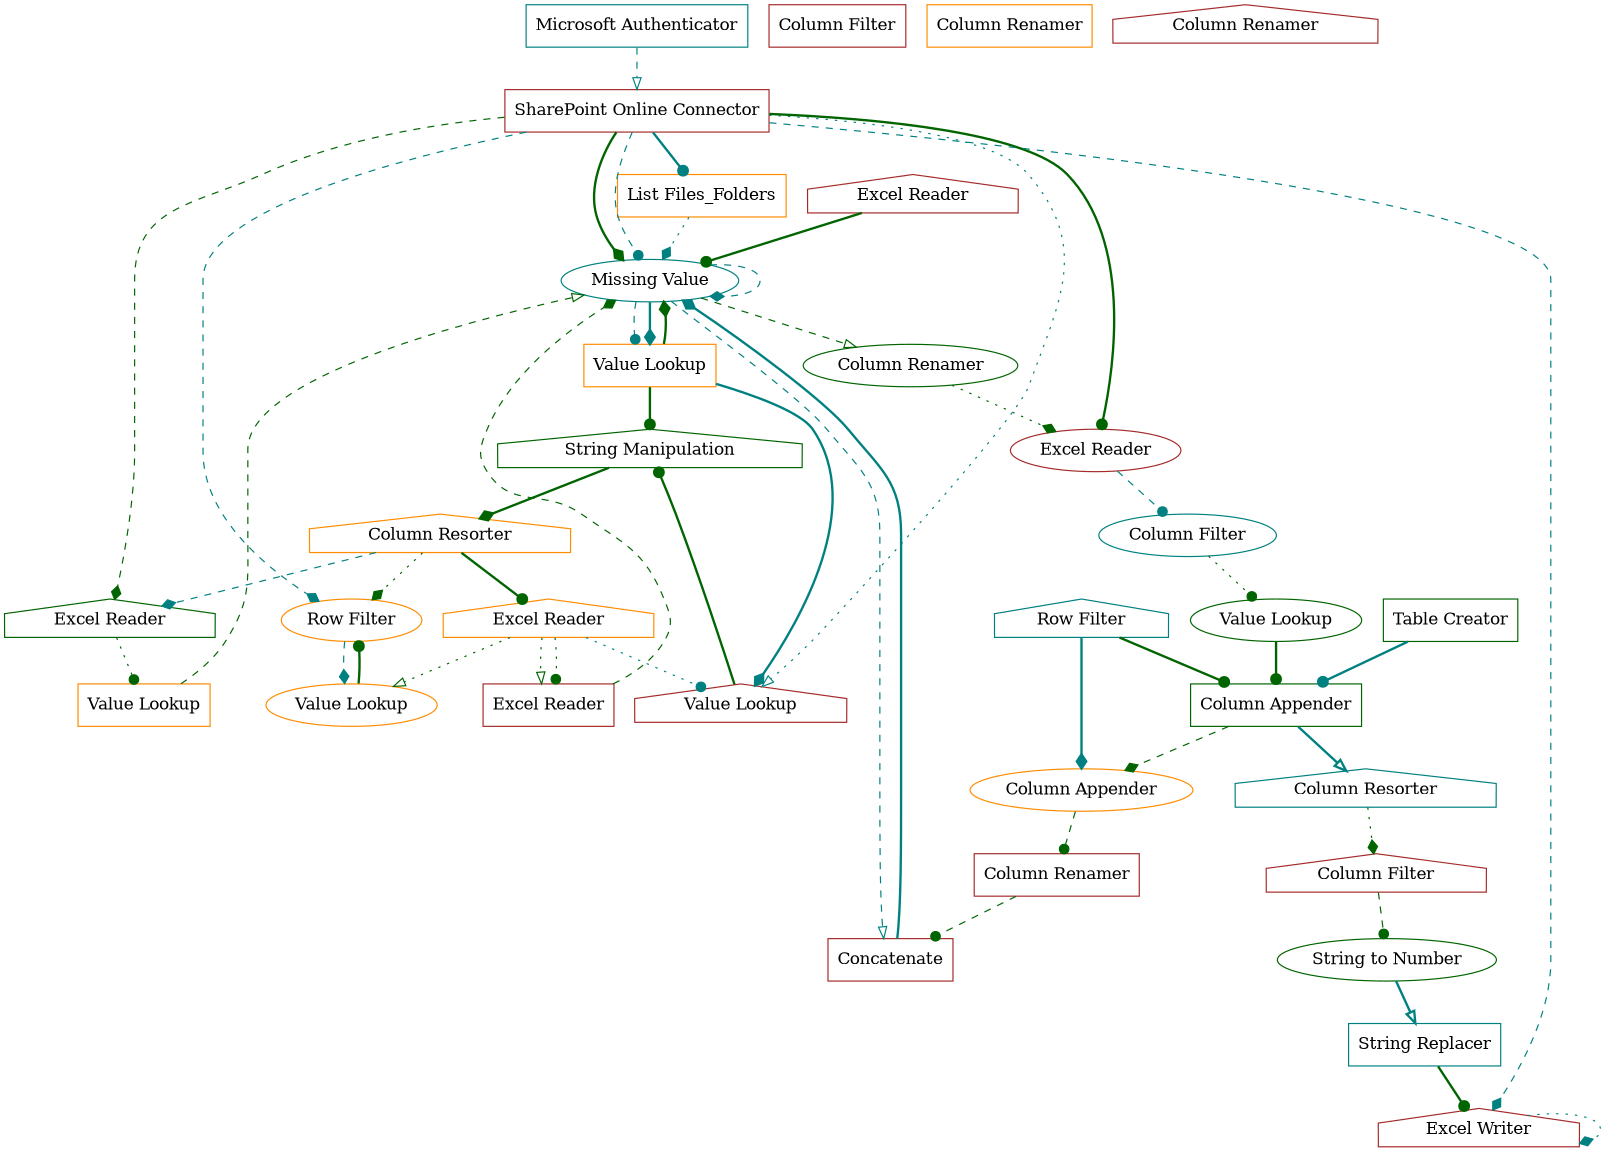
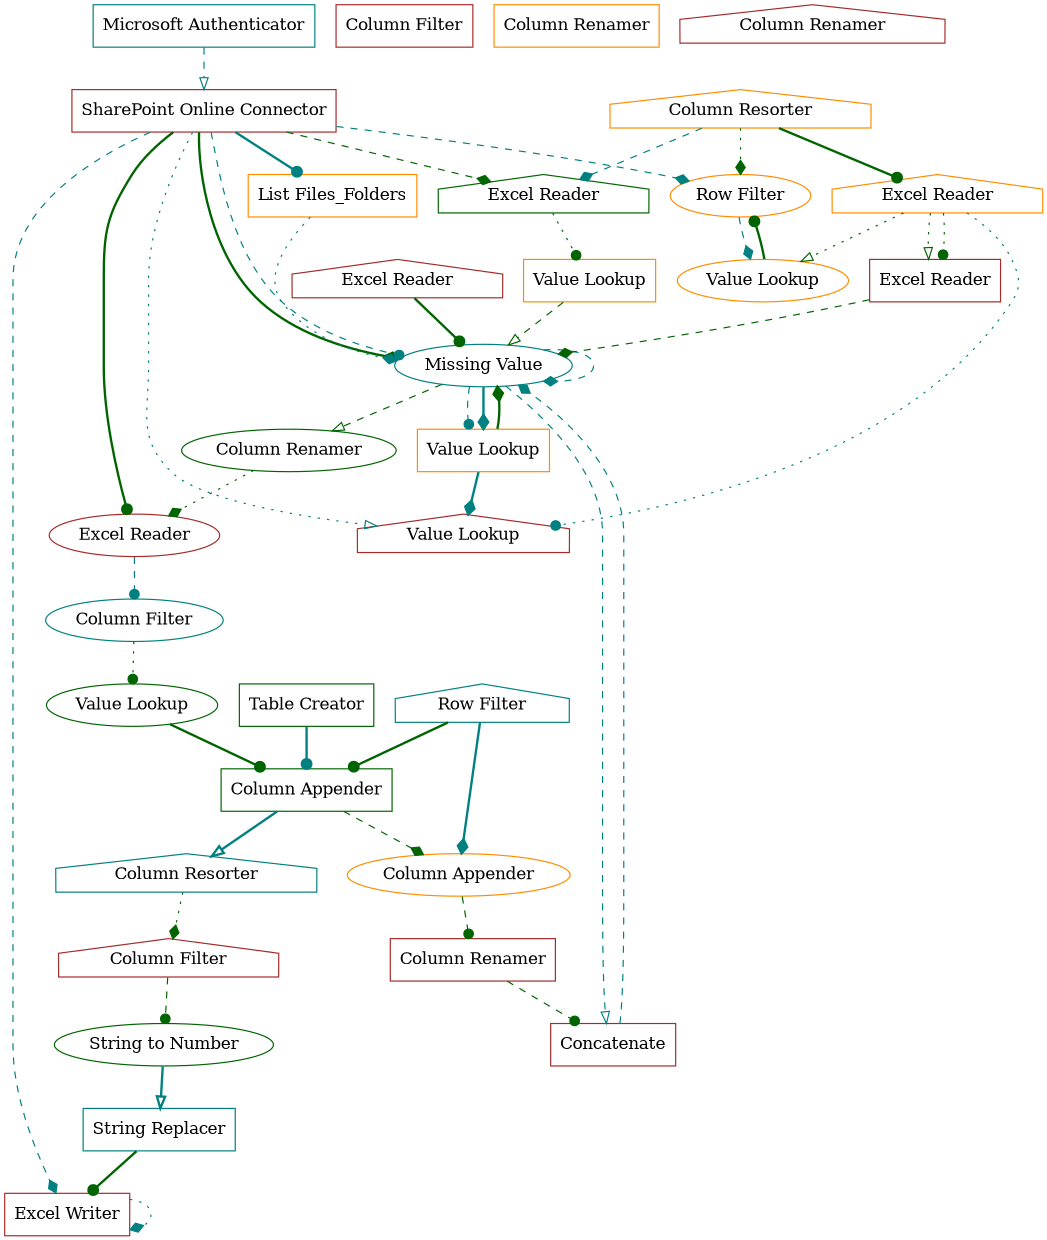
(650, 450) -> none
(901, 578) -> (624, 691)
(1479, 1130) -> (67, 1215)
